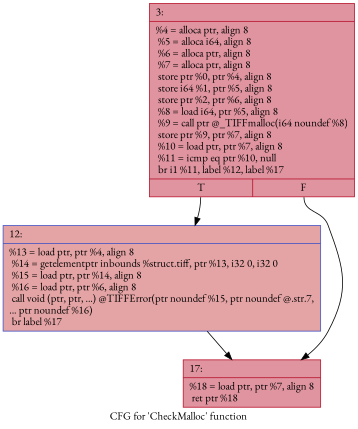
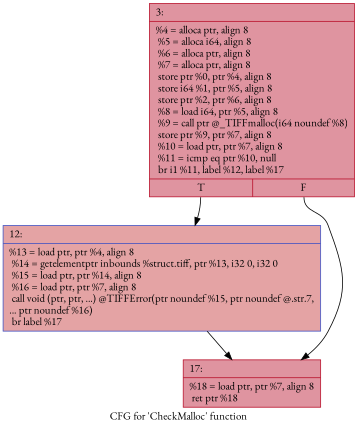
(73, 287) -> (73, 287)
